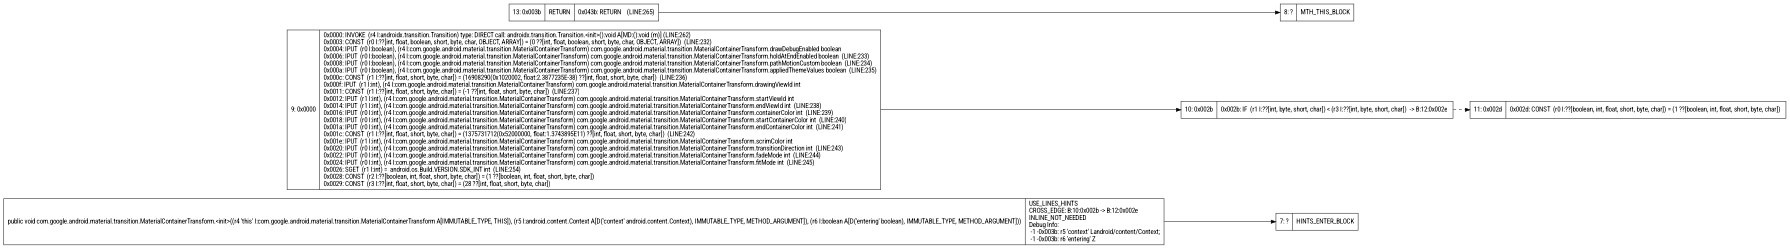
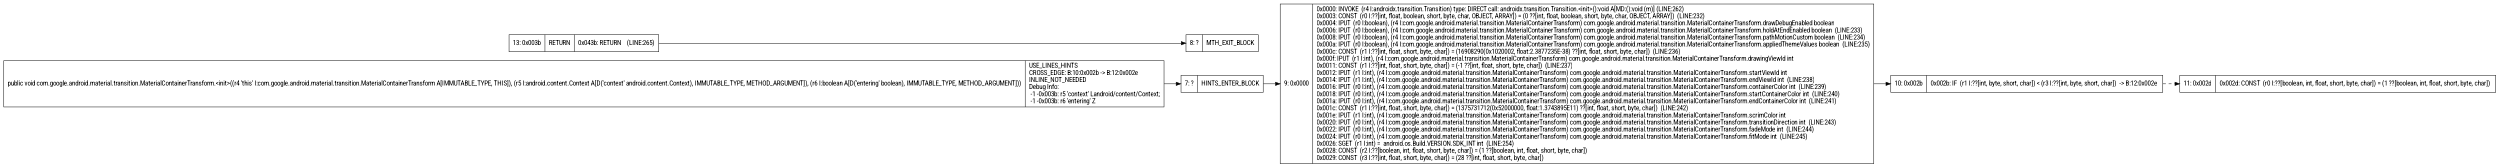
(1325, 12) -> (1230, 43)
none -> (1269, 84)
